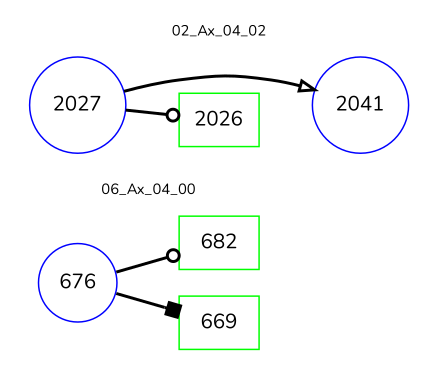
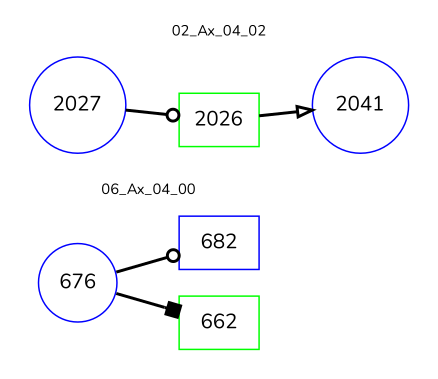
(212, 77) -> (278, 114)
(219, 243) -> (219, 243)
(219, 323) -> (219, 323)
